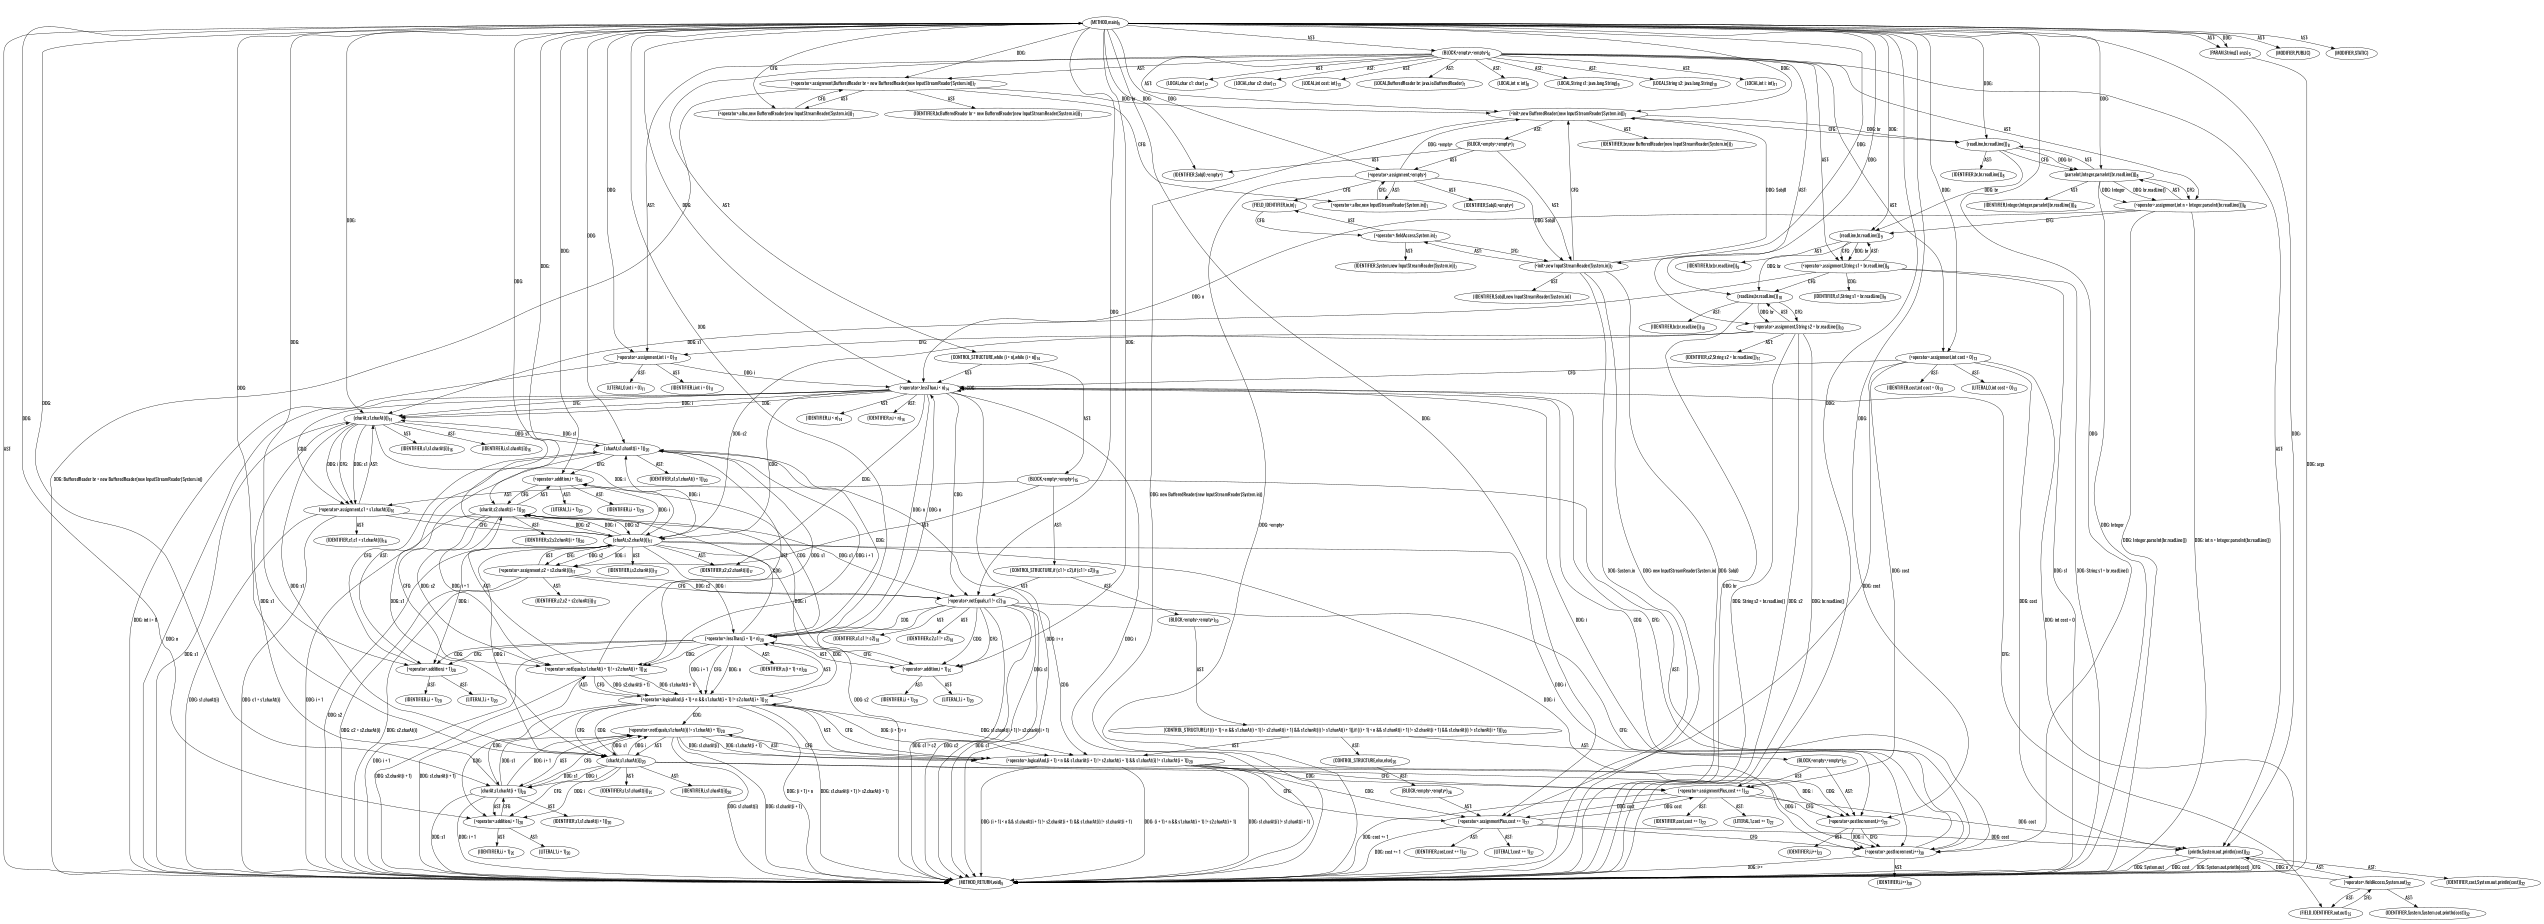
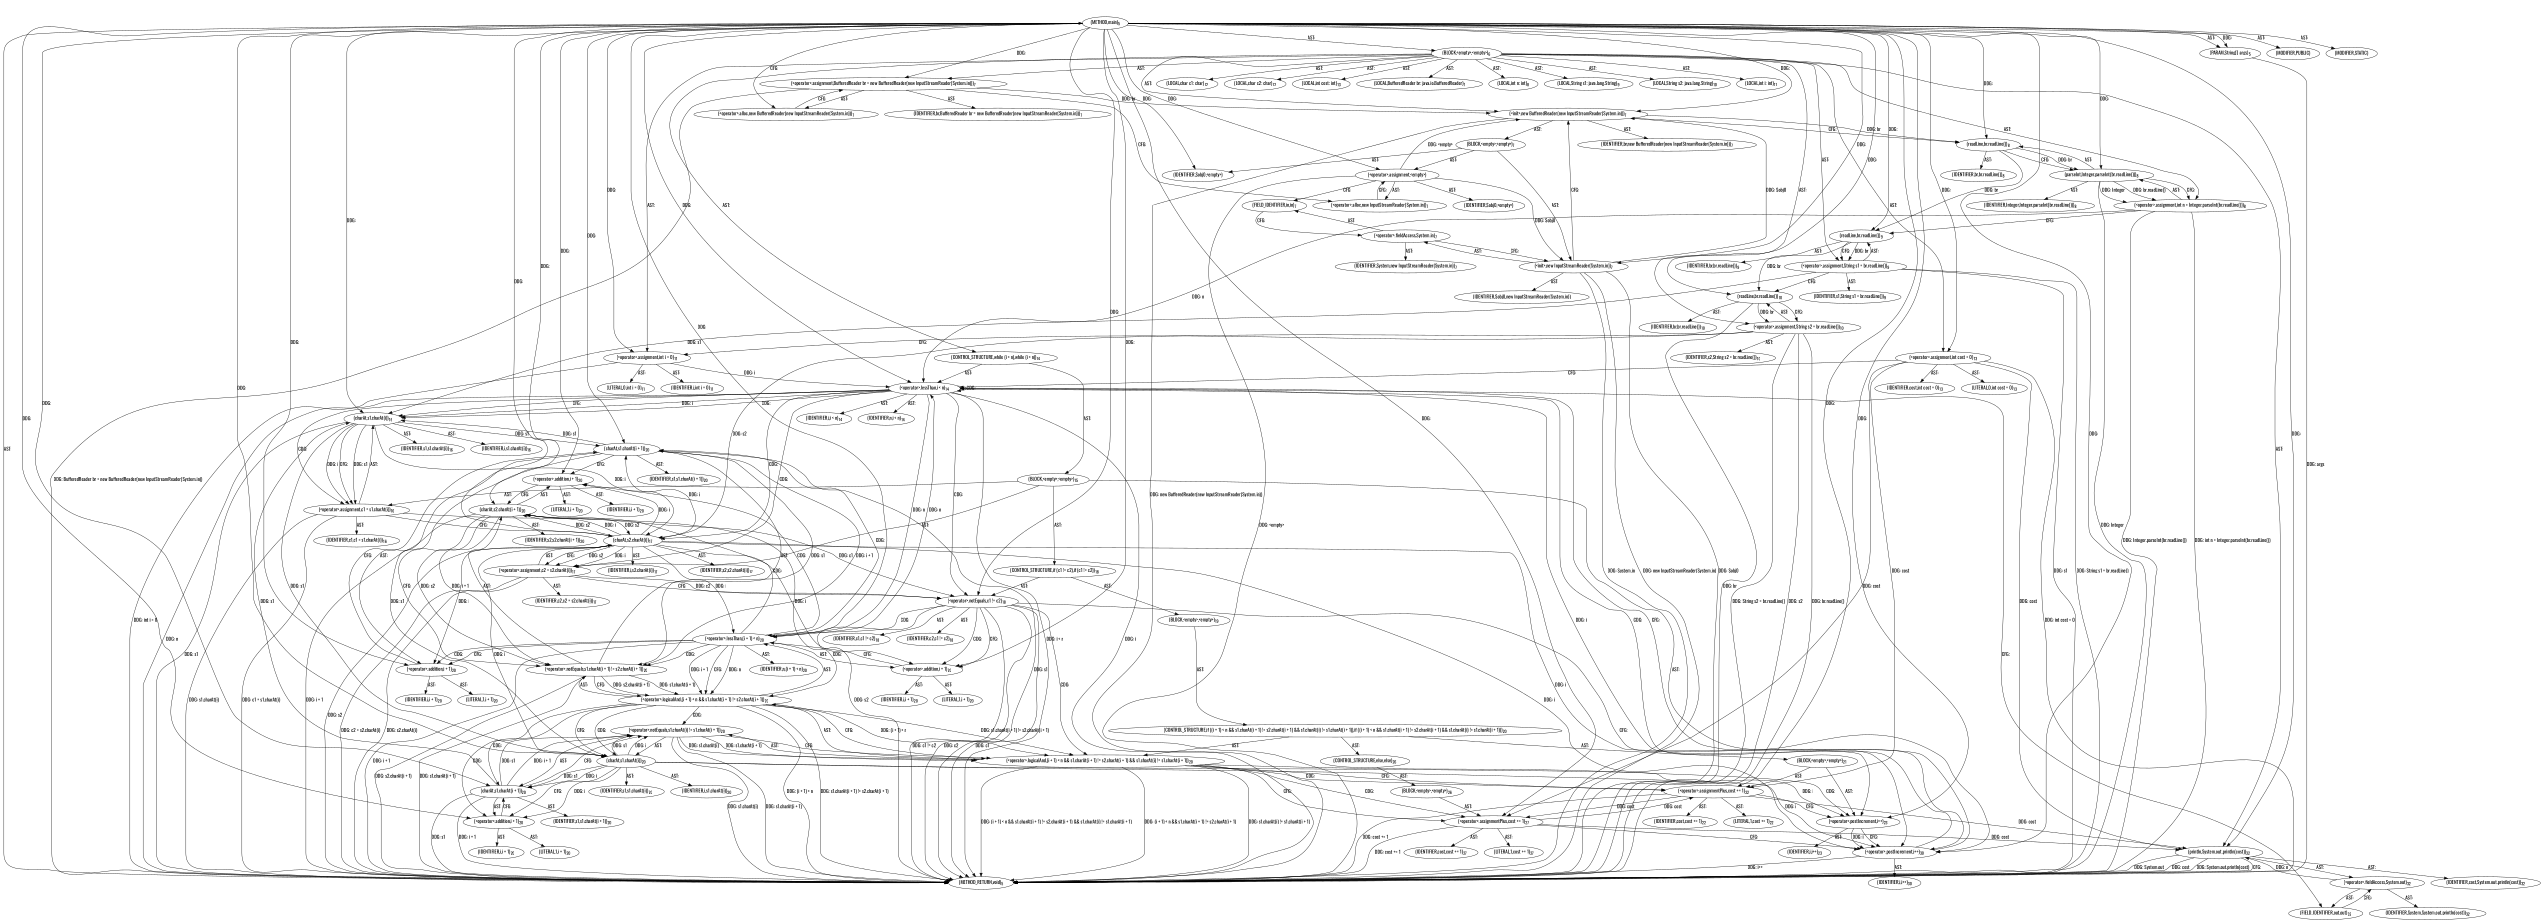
(1853, 282) -> (1853, 282)
(849, 484) -> (771, 514)
